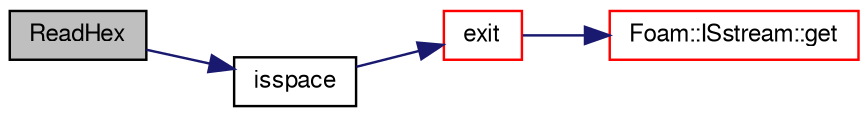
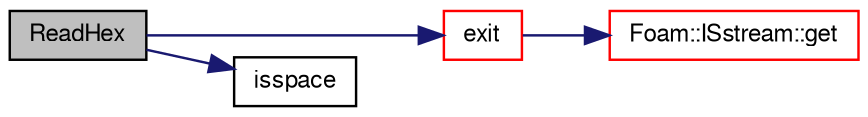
(388, 59) -> (282, 35)
